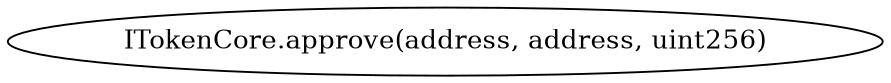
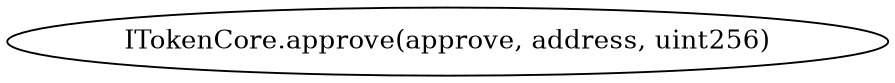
(445, 42) -> (448, 42)
